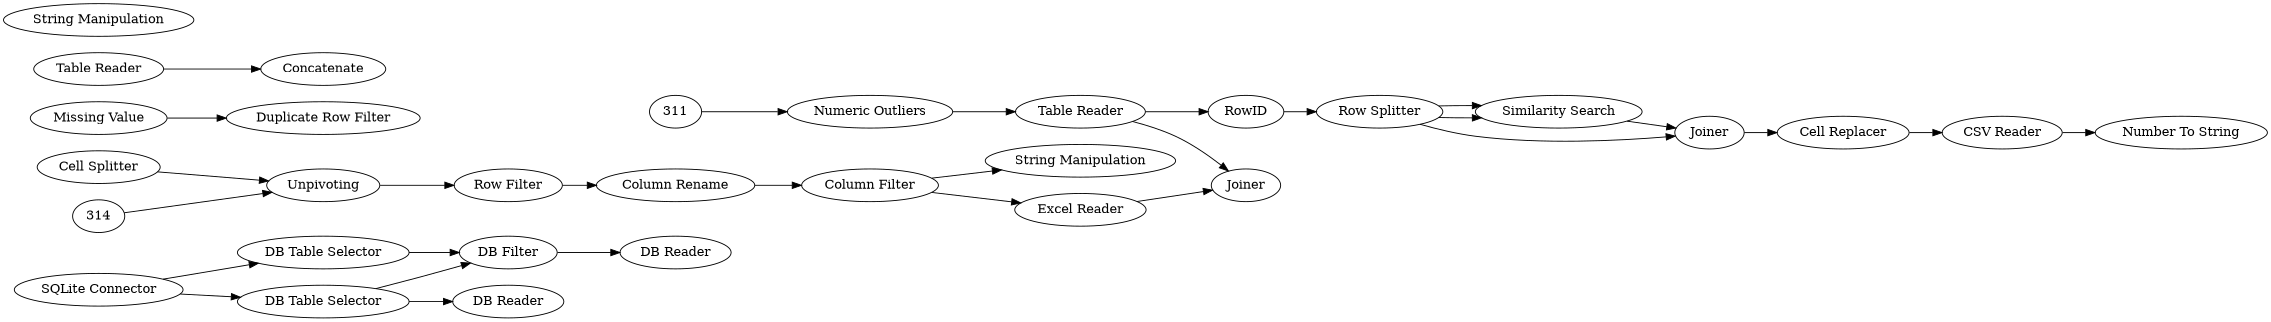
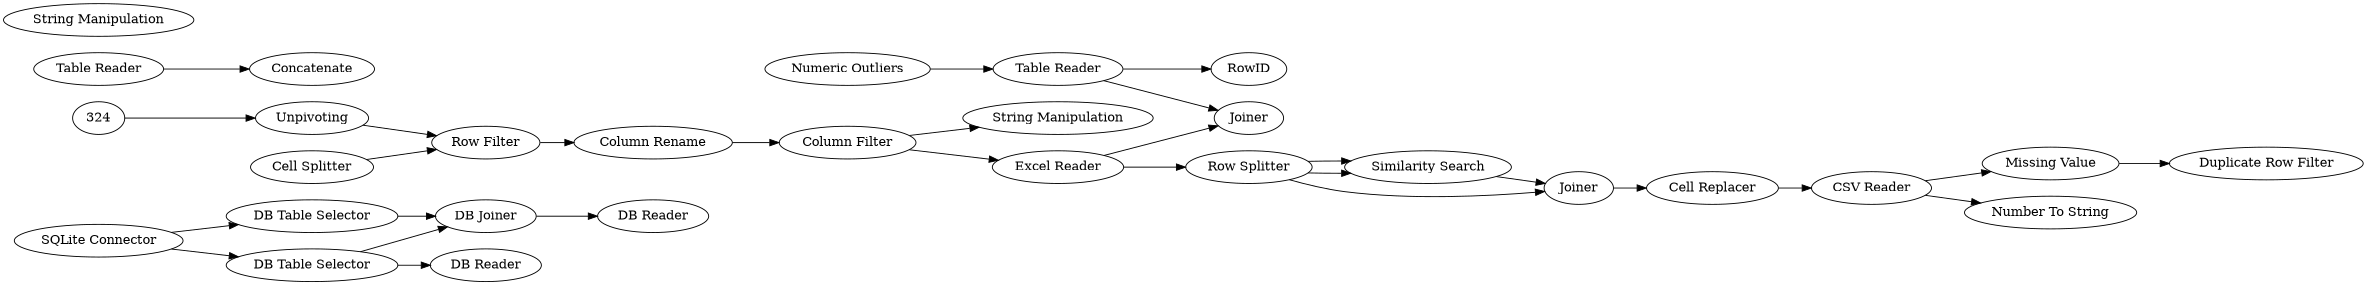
(676, 112) -> none
(1295, 112) -> (1150, 167)
(208, 176) -> (397, 155)
none -> (1954, 177)
(99, 216) -> (99, 118)
(508, 253) -> (486, 216)
